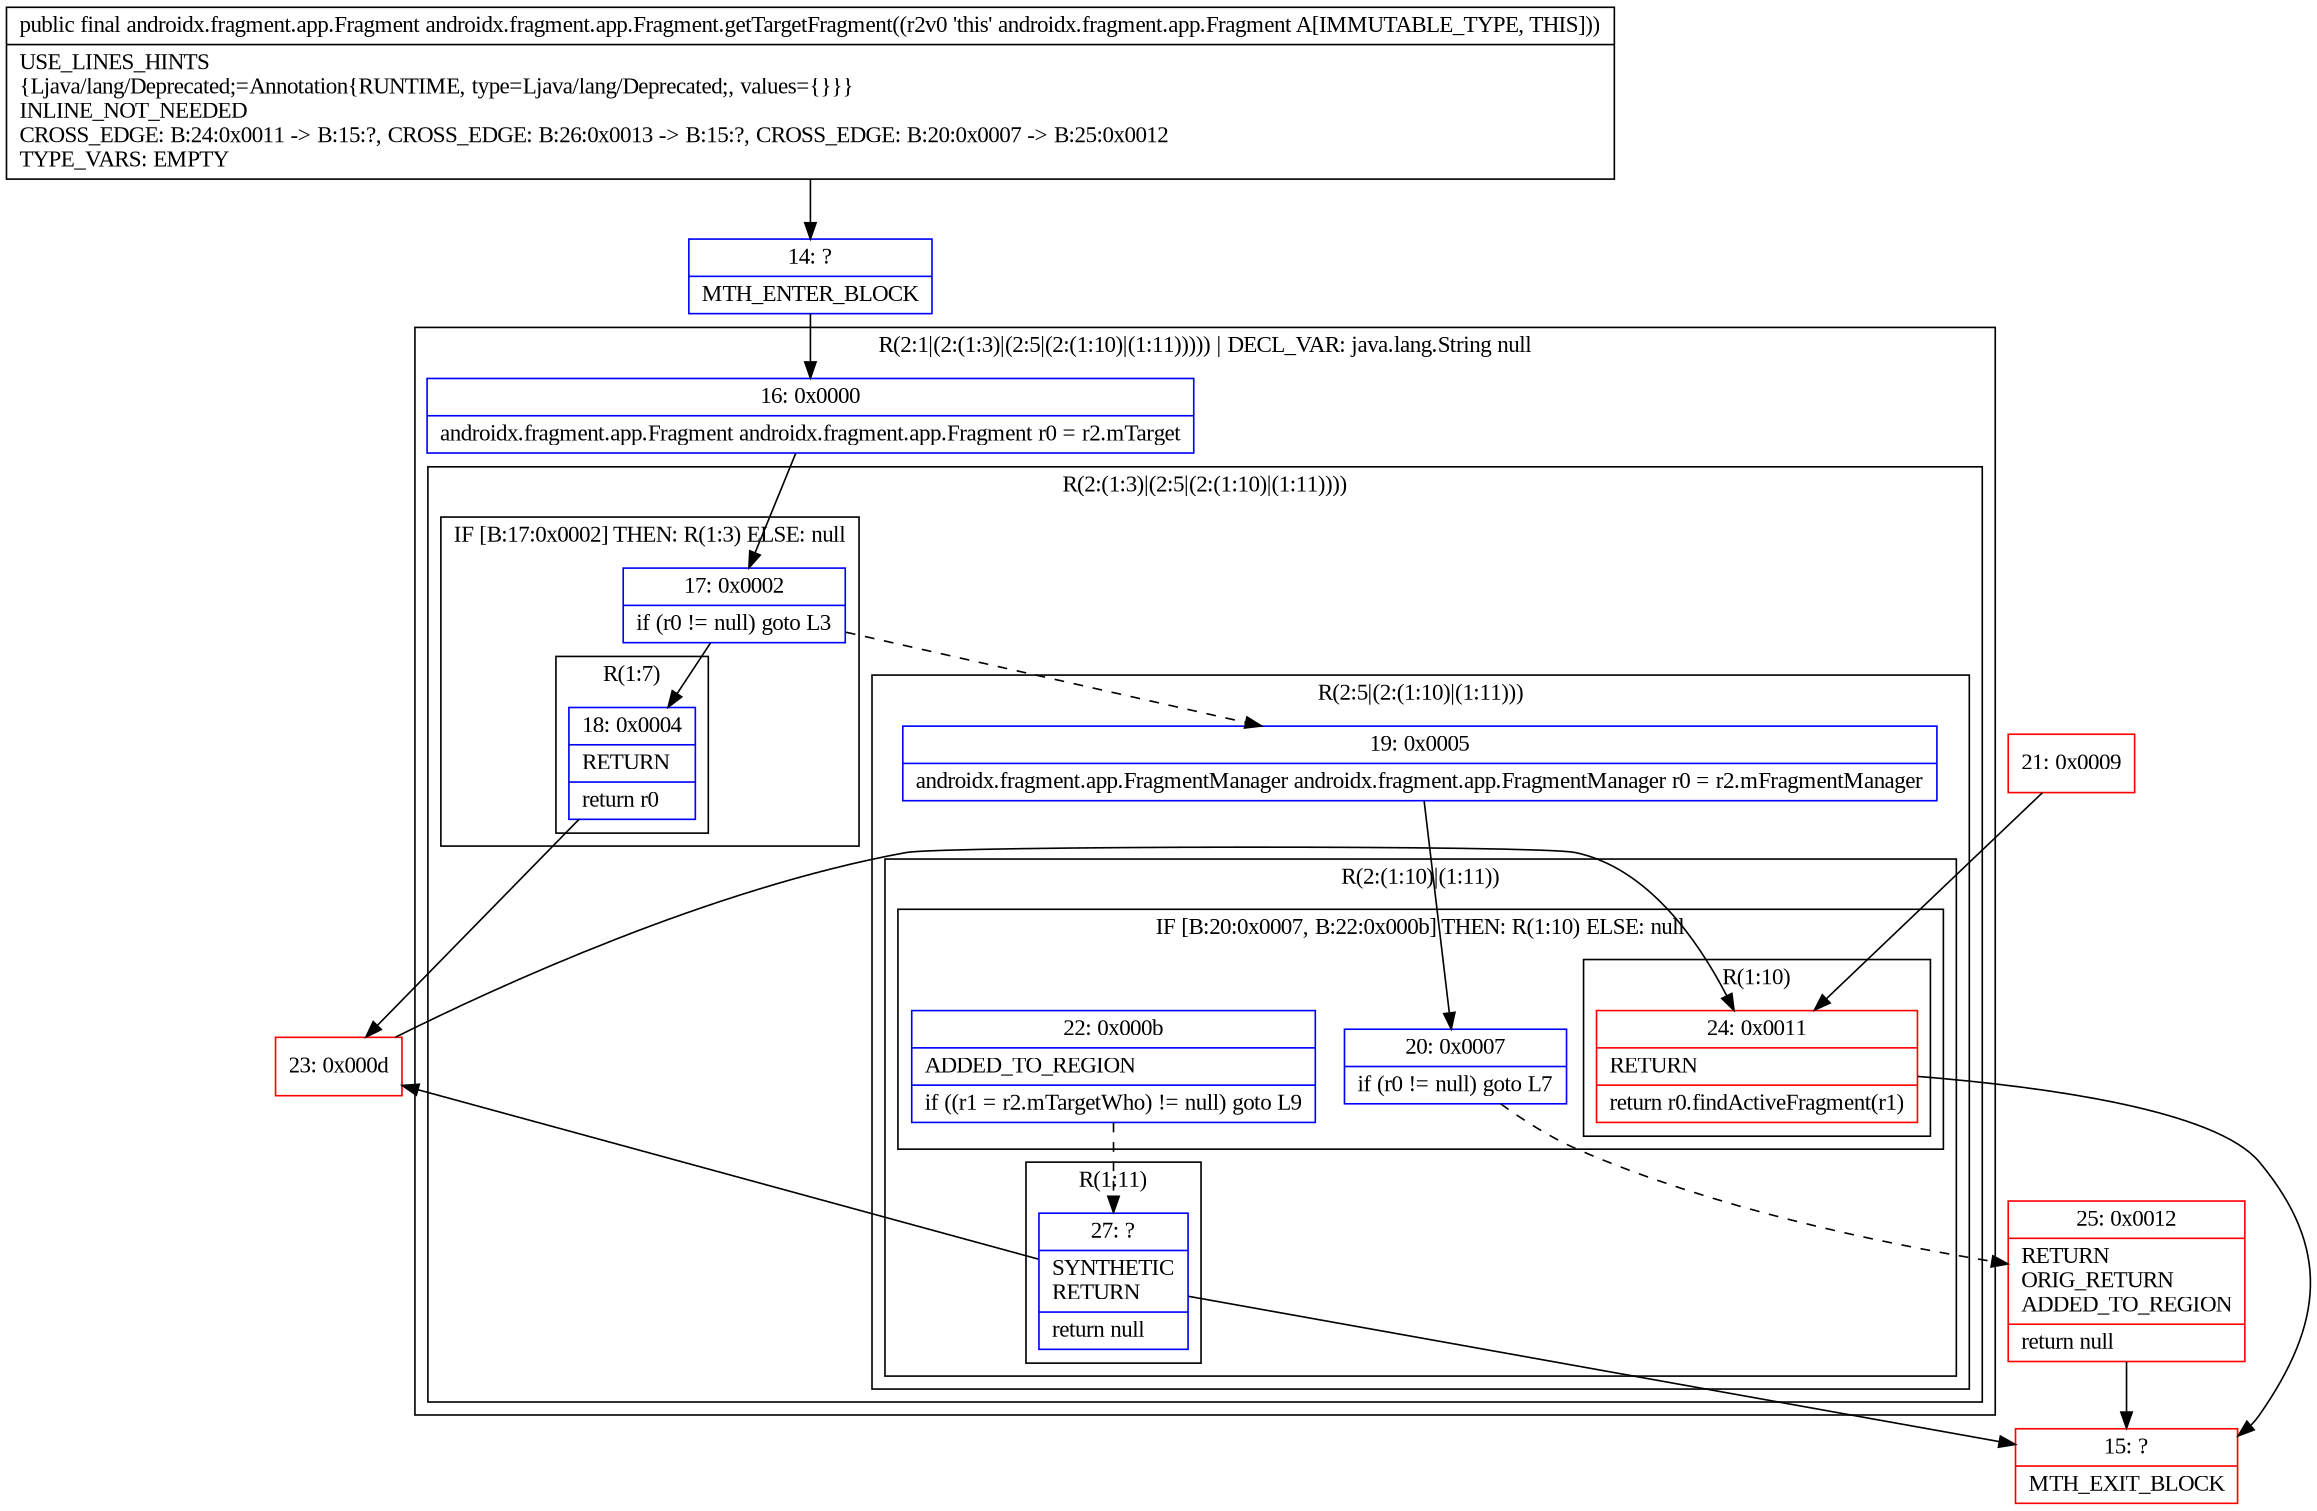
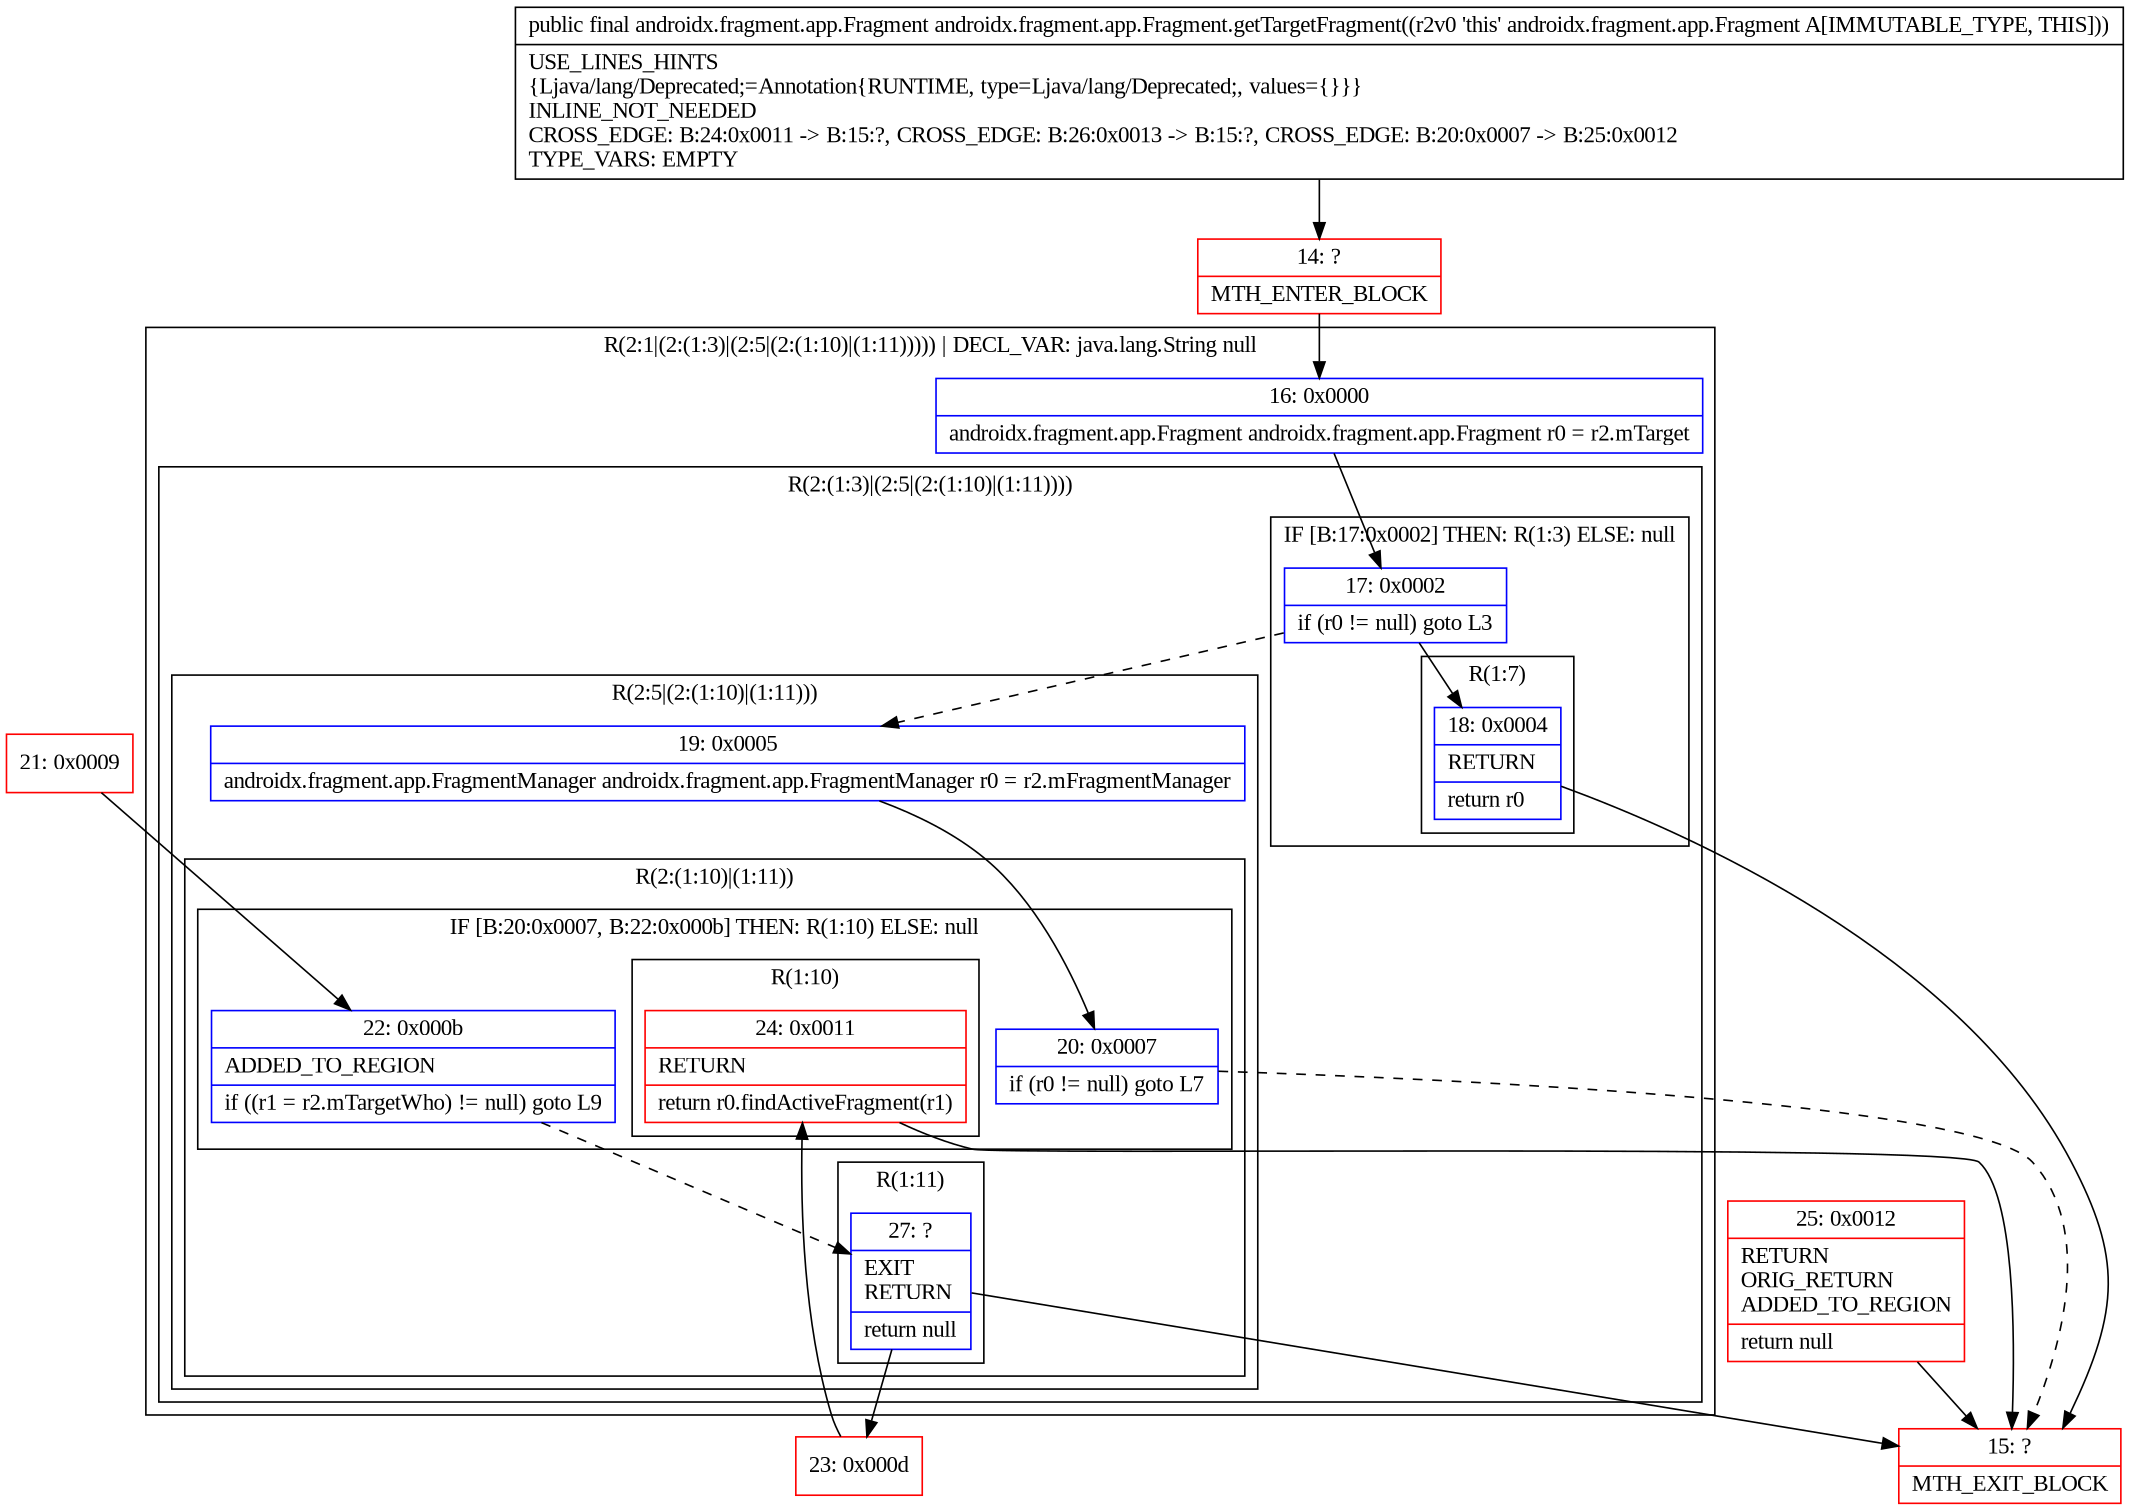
(810, 276) -> (1319, 276)
(1934, 896) -> (220, 896)
(478, 922) -> (1953, 1013)
(1738, 1206) -> (1761, 1104)
(1114, 1268) -> (889, 1268)
